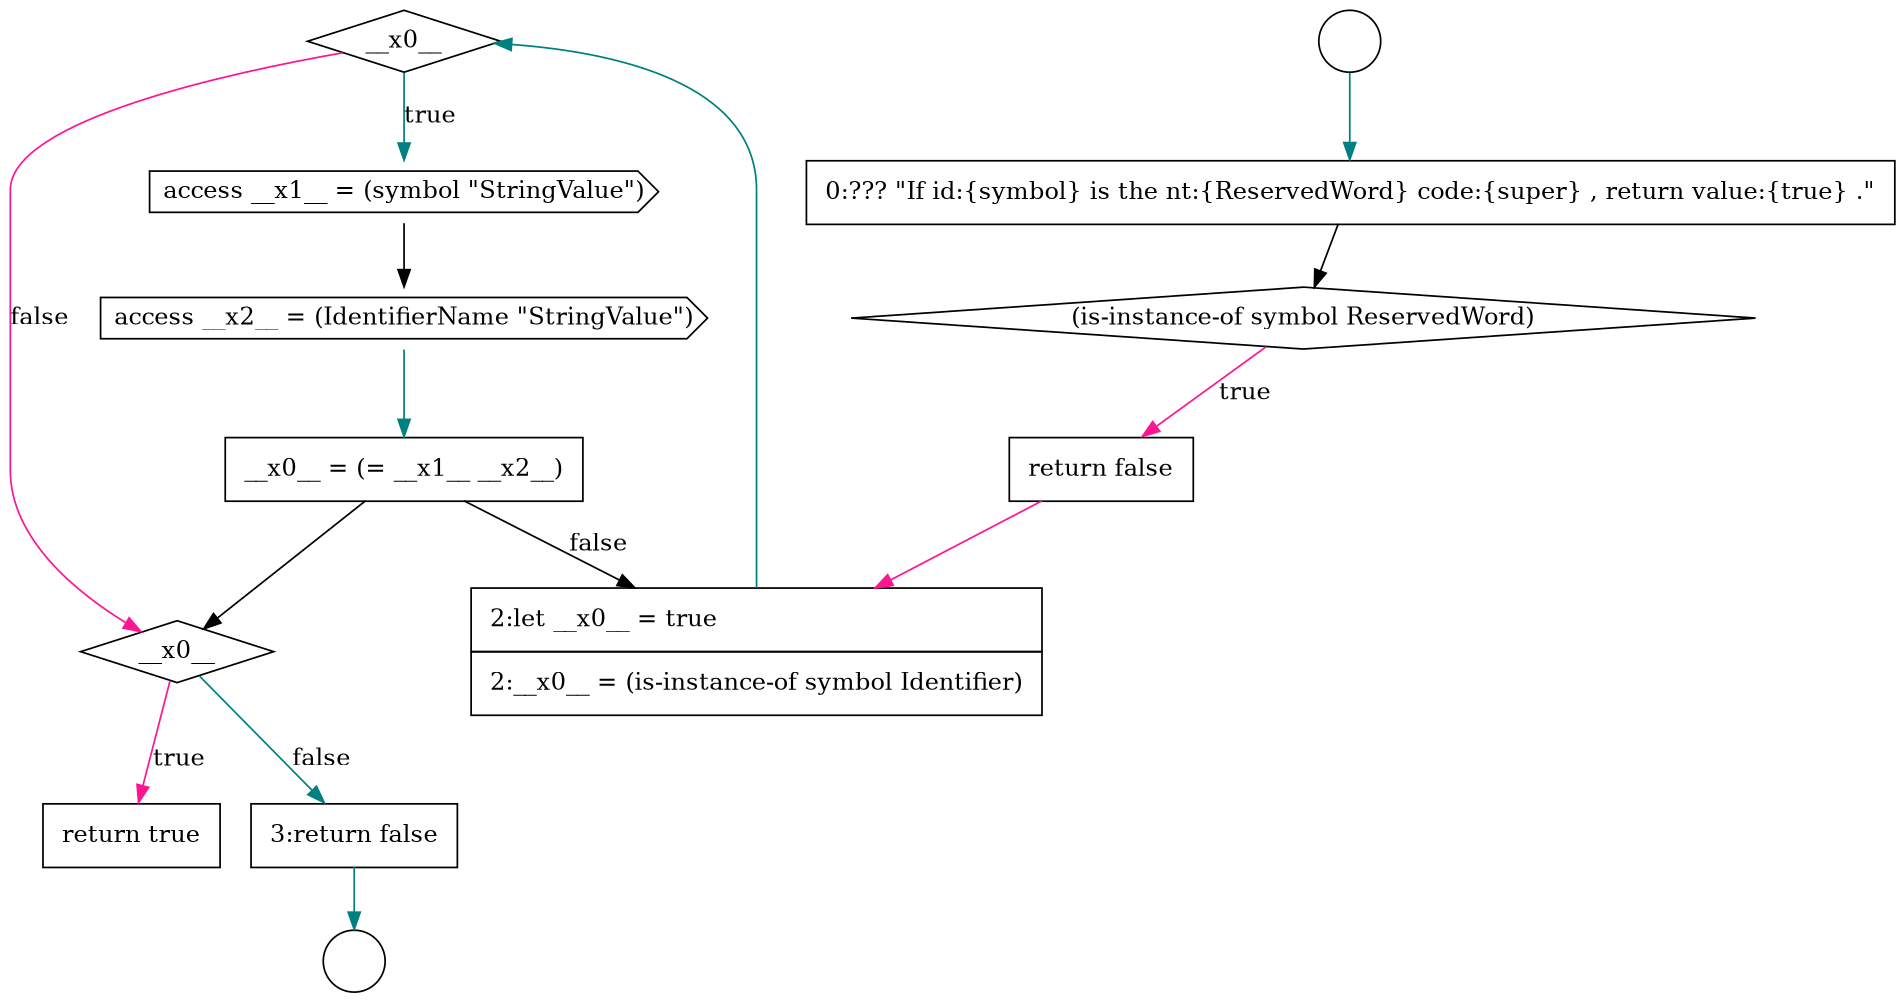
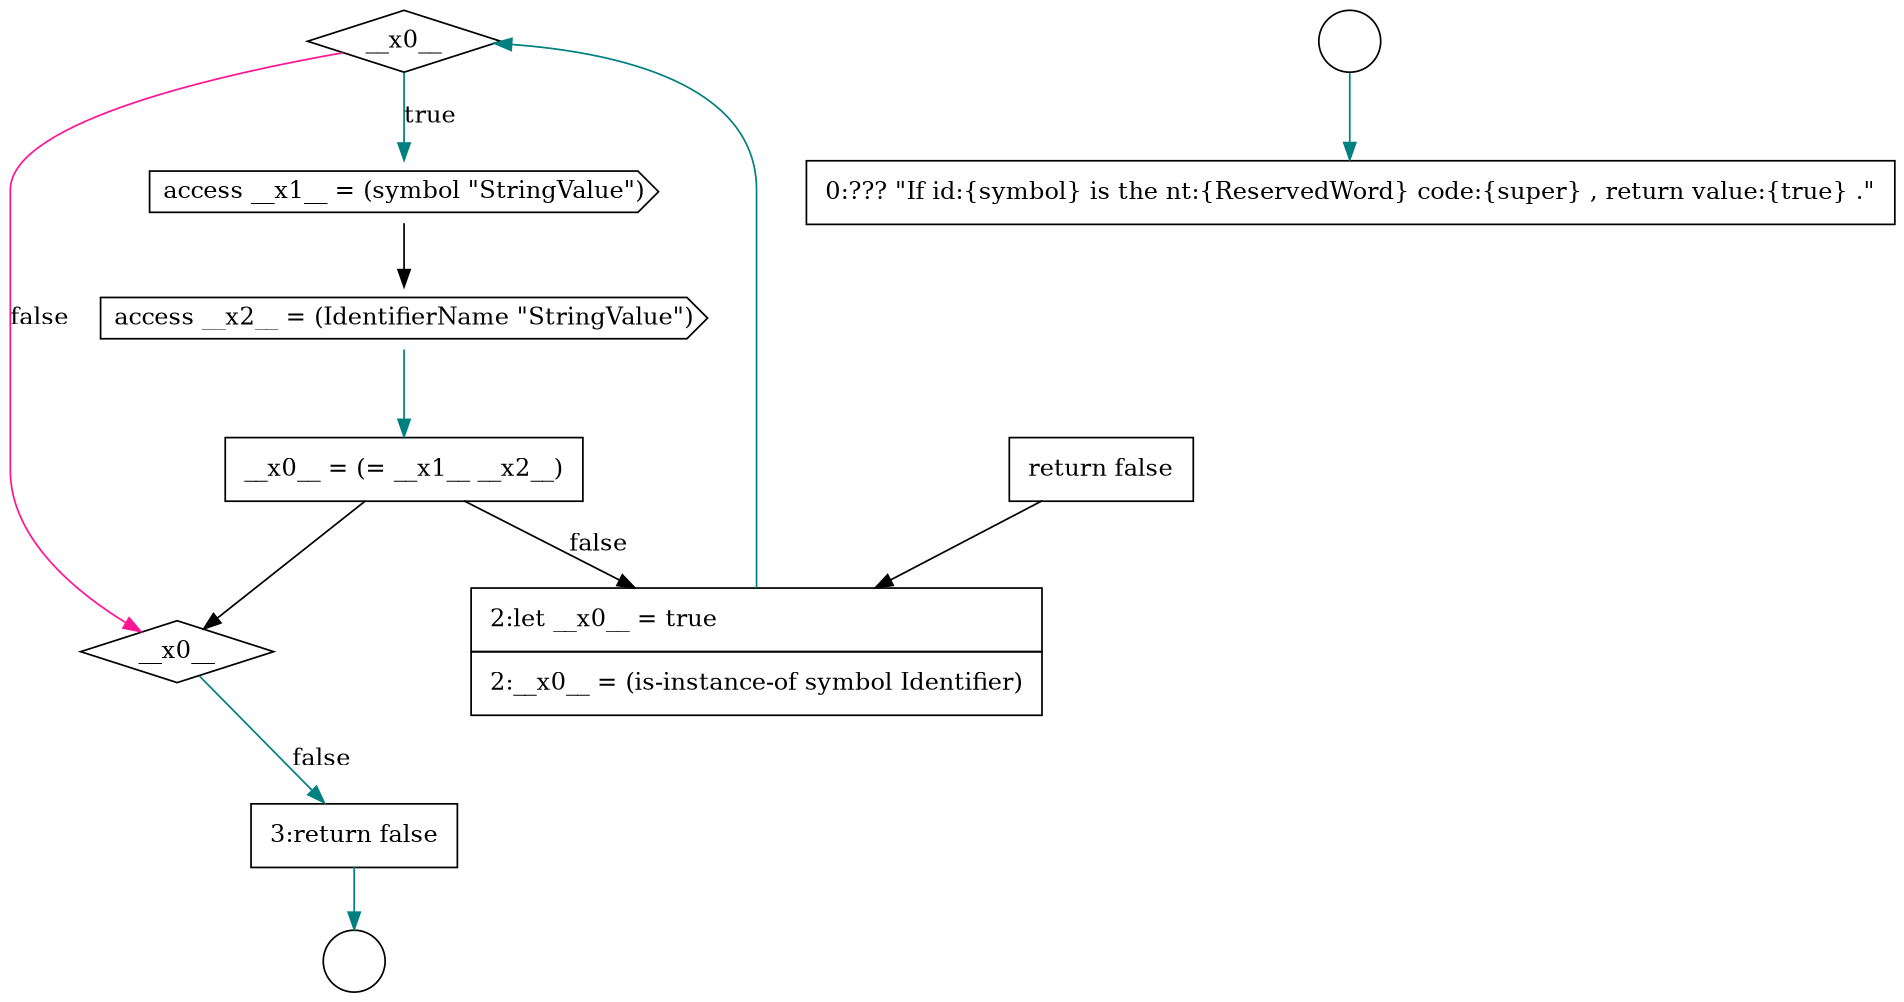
(1303, 318) -> none
(966, 540) -> (966, 540)
(131, 835) -> none
